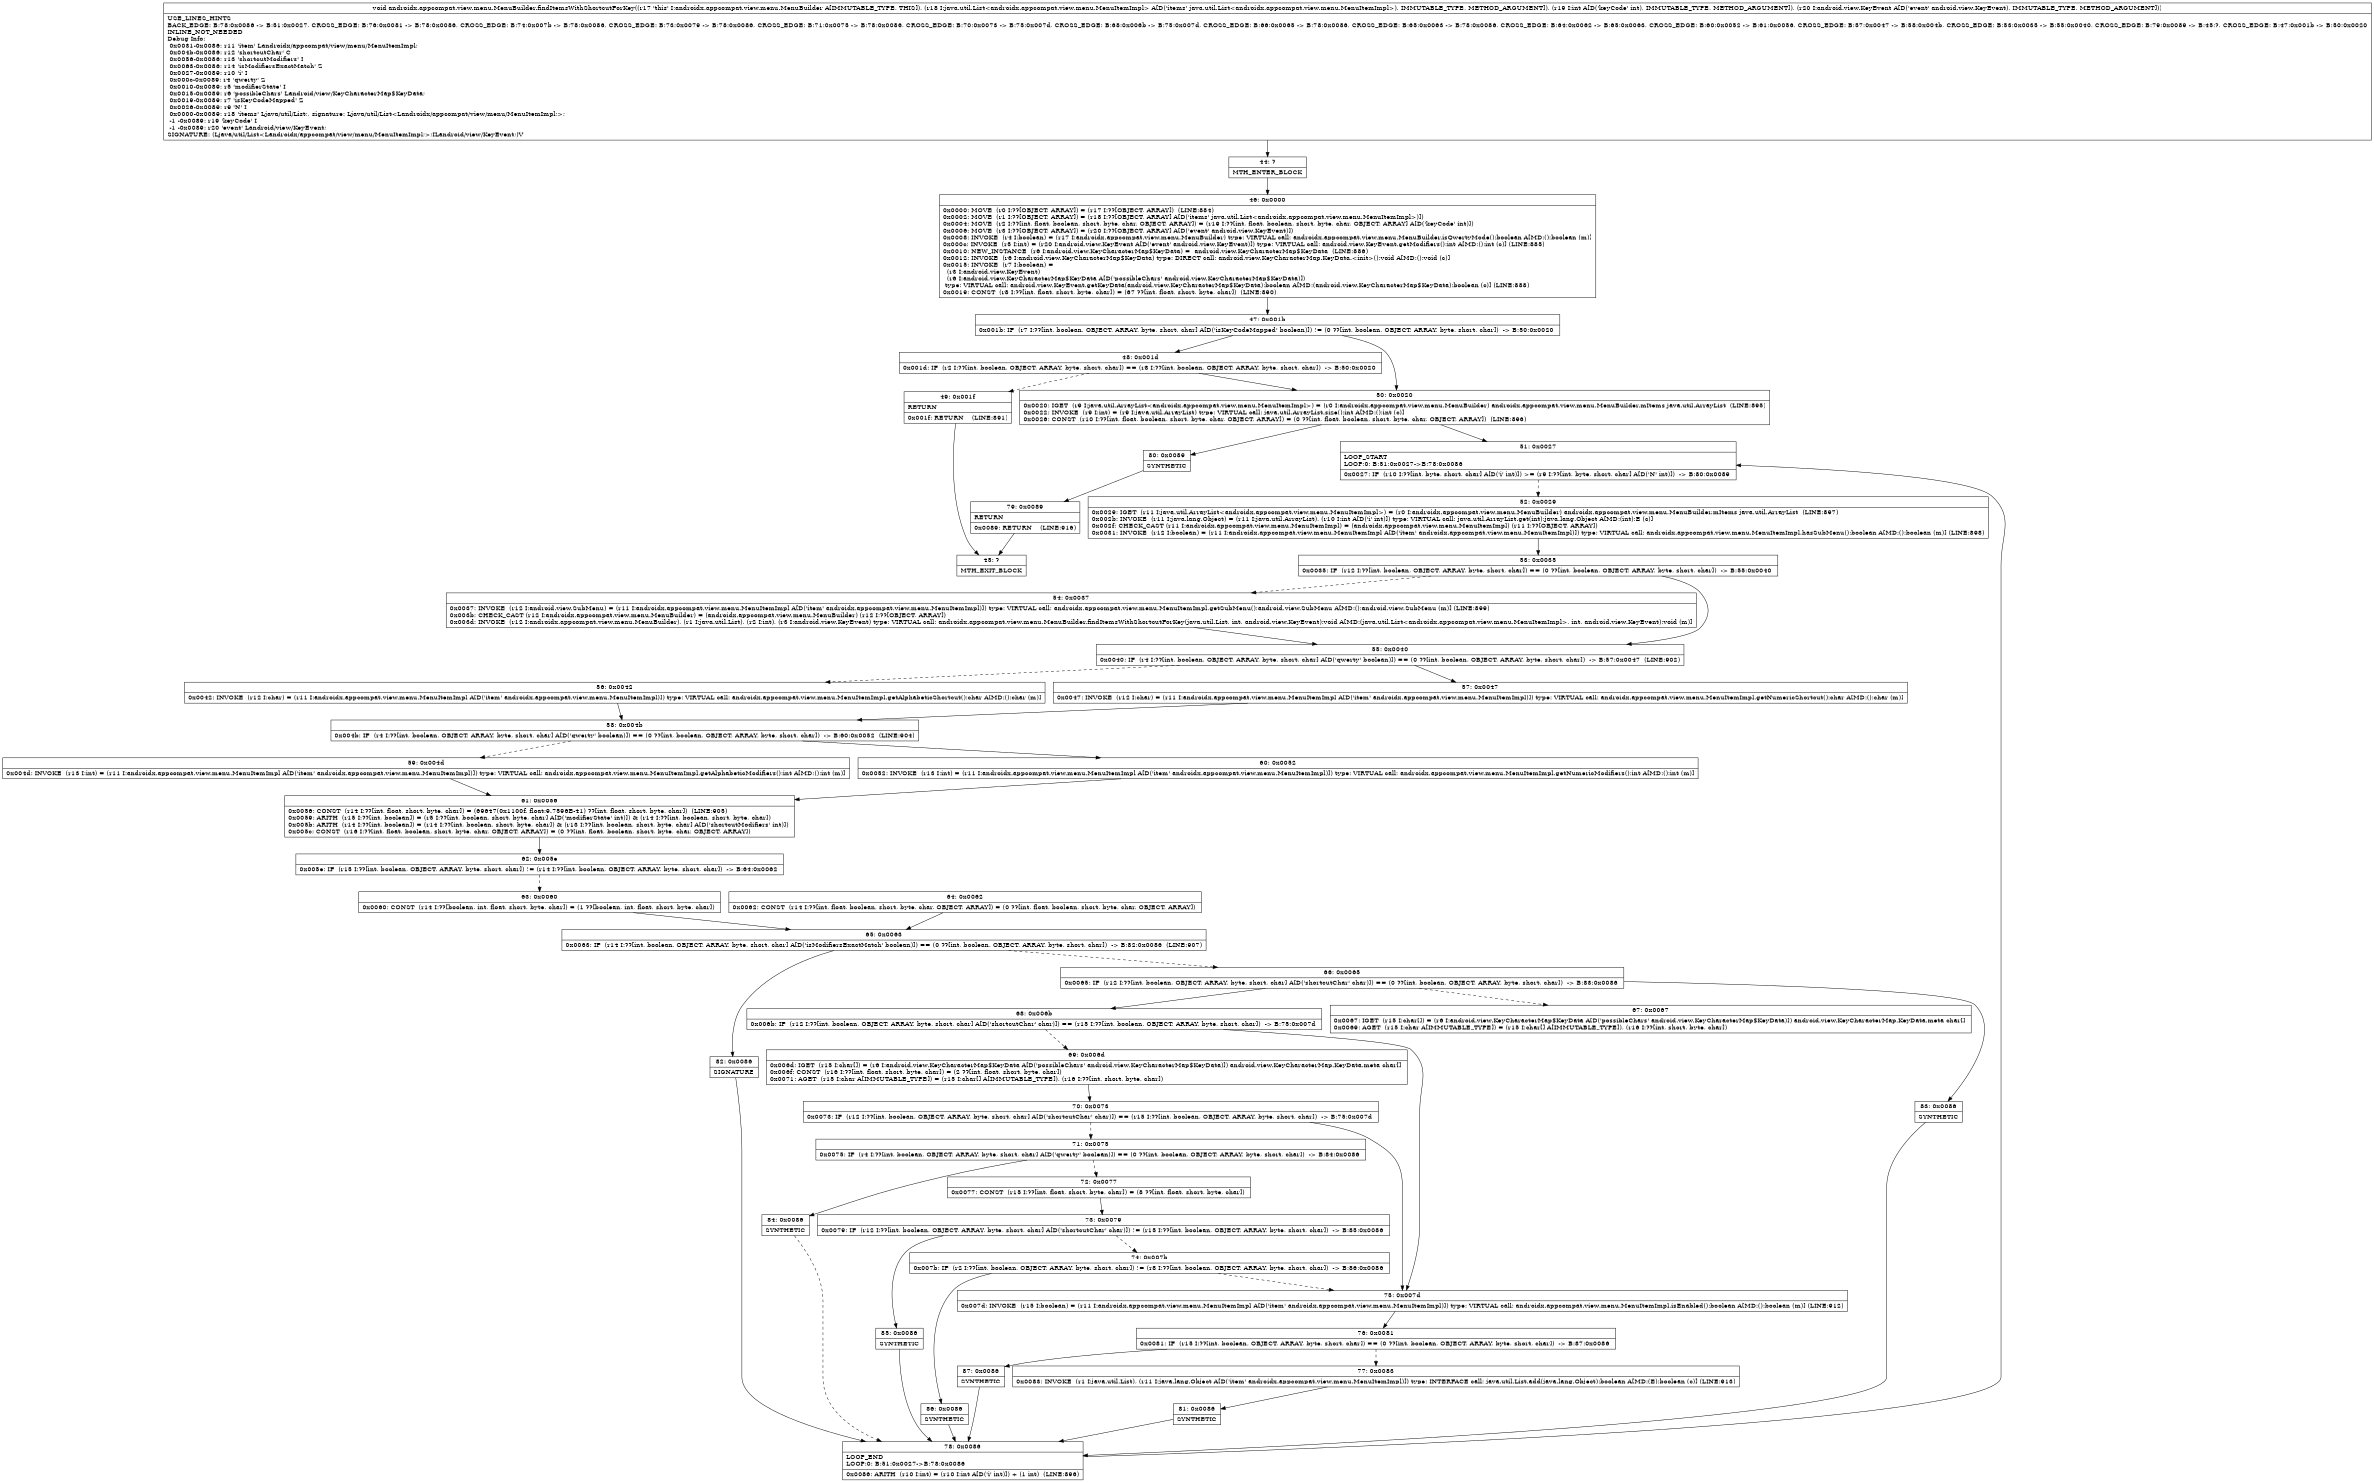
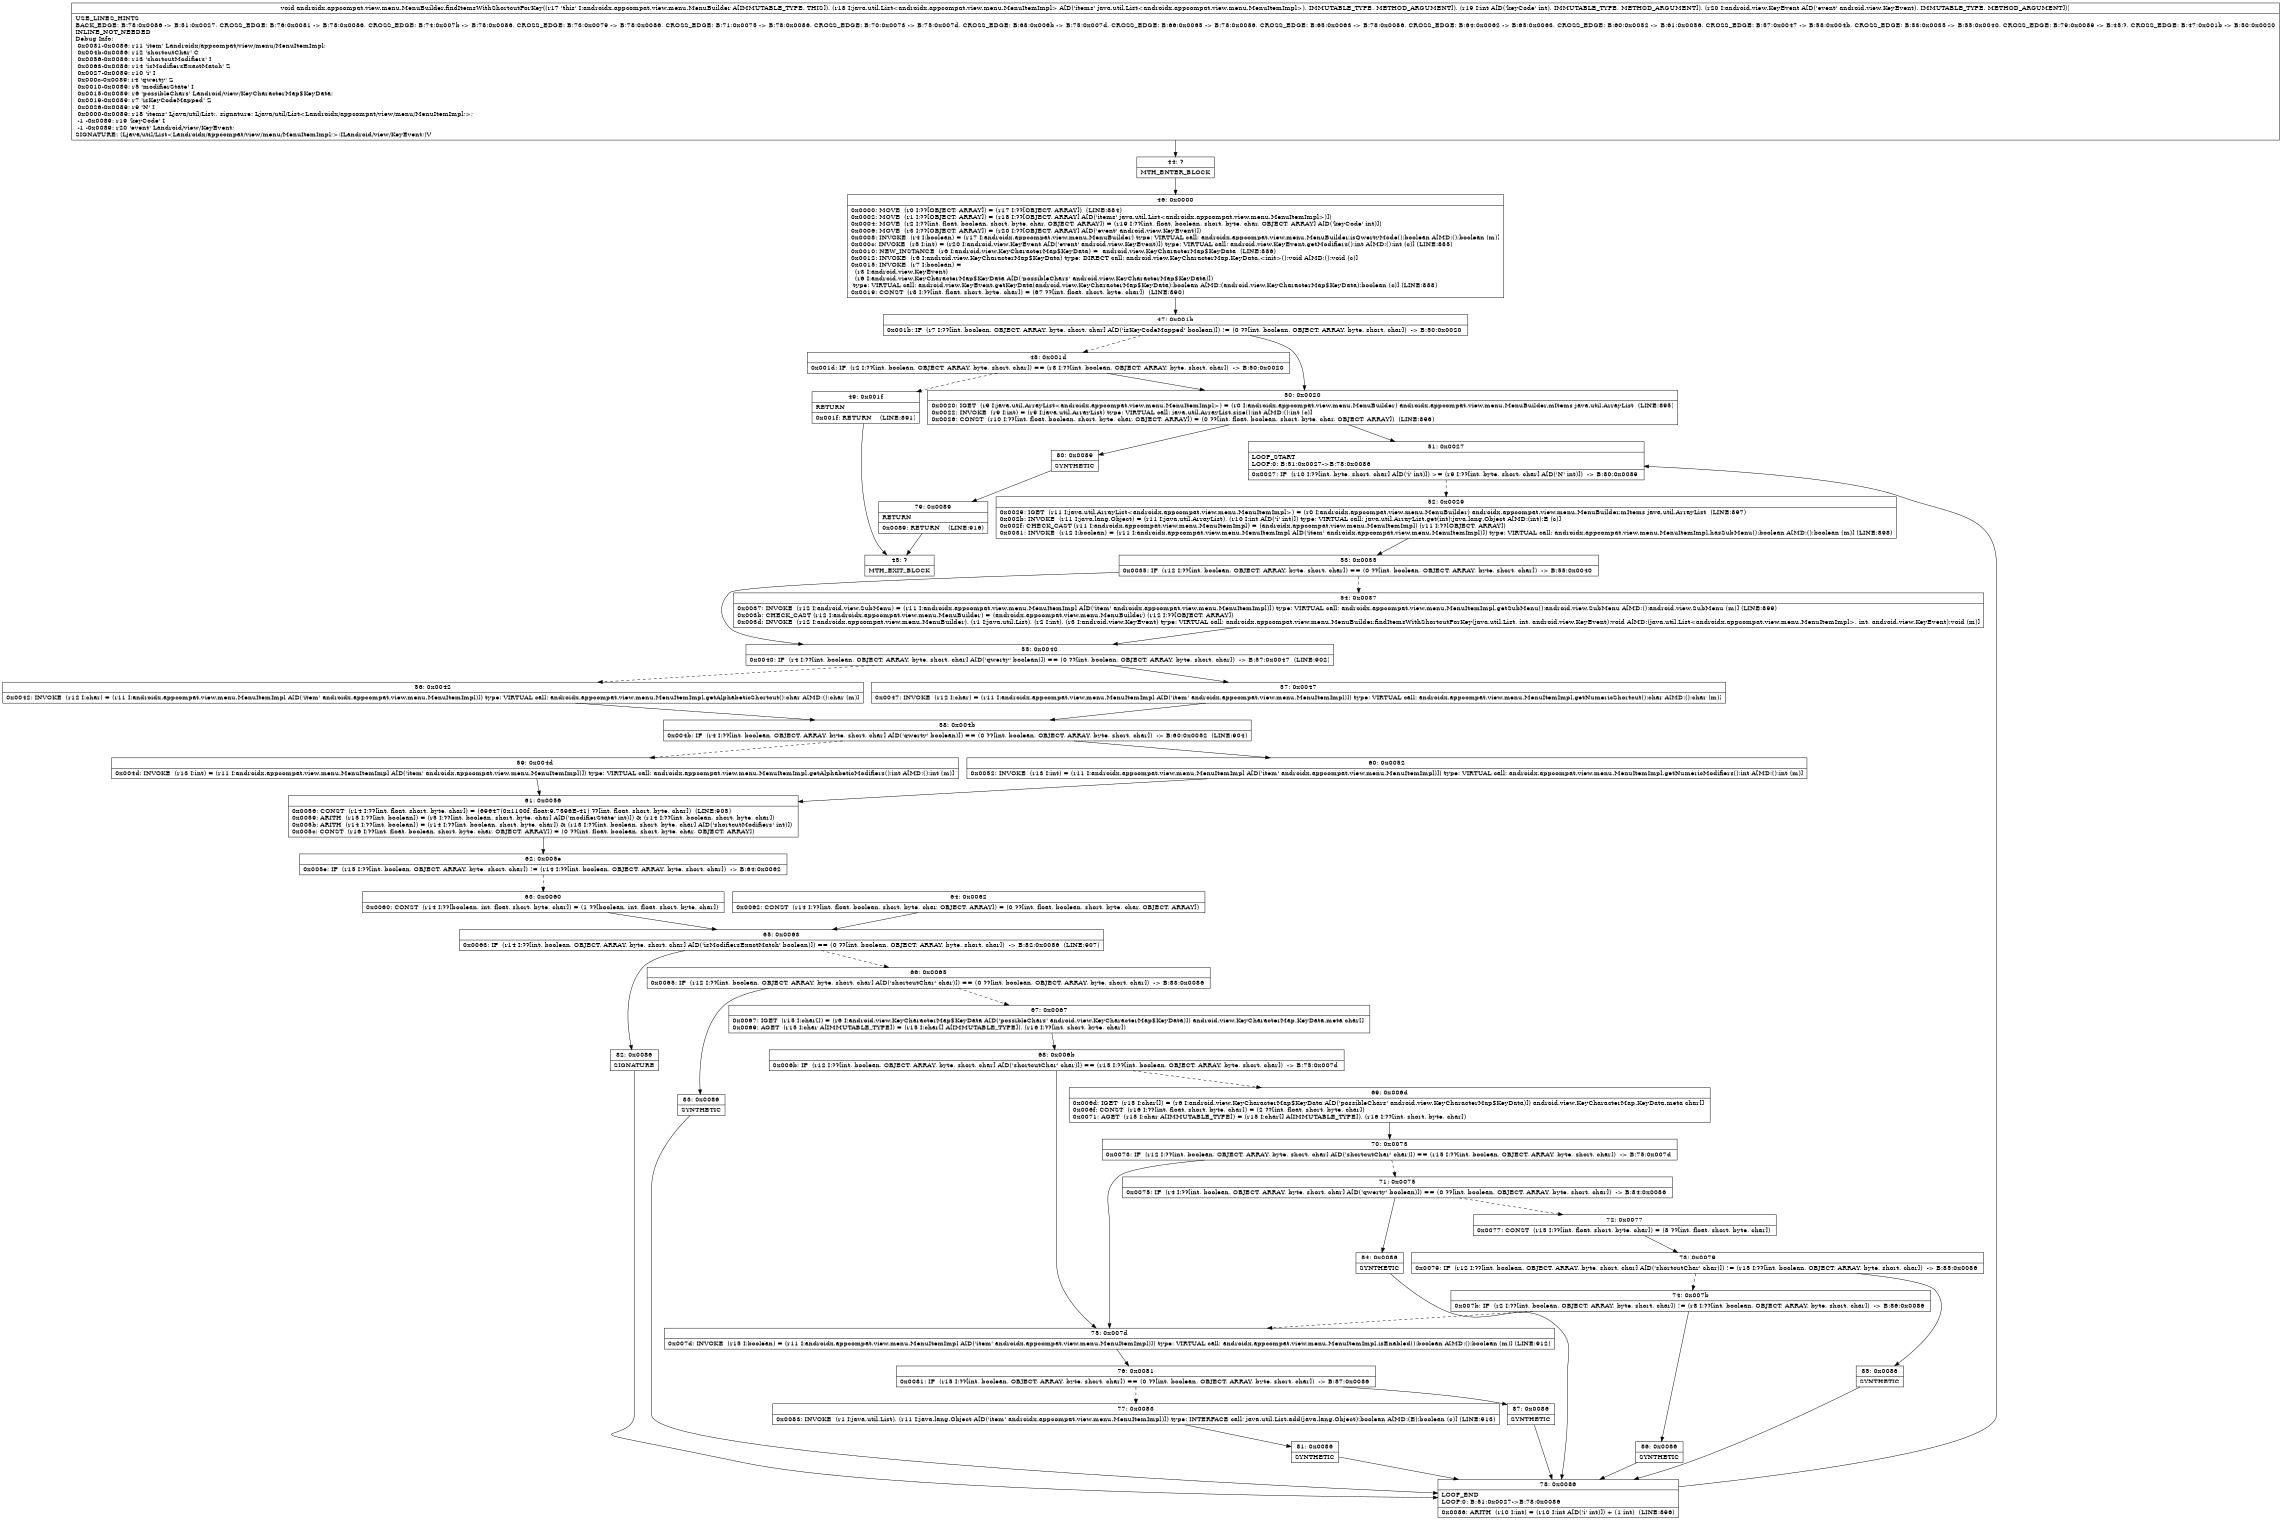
(1206, 343) -> (1114, 343)
(1191, 998) -> (1053, 1039)
(823, 1347) -> (1544, 1318)
